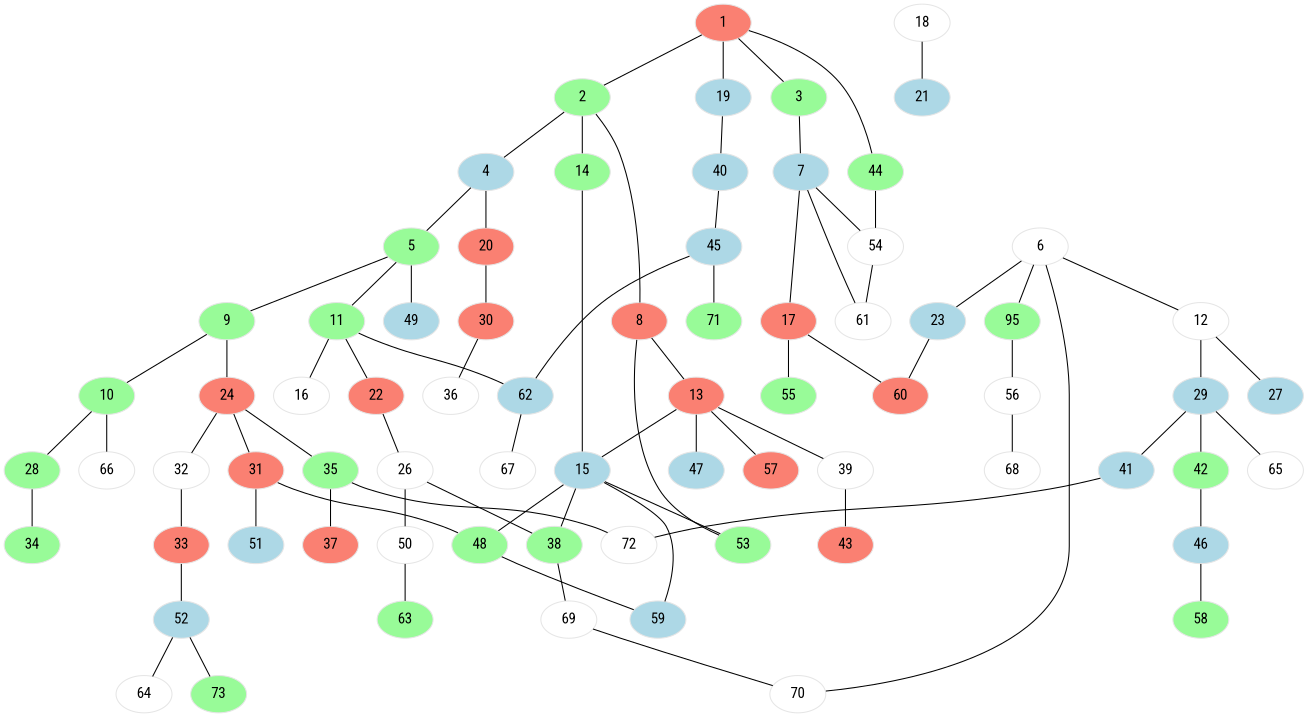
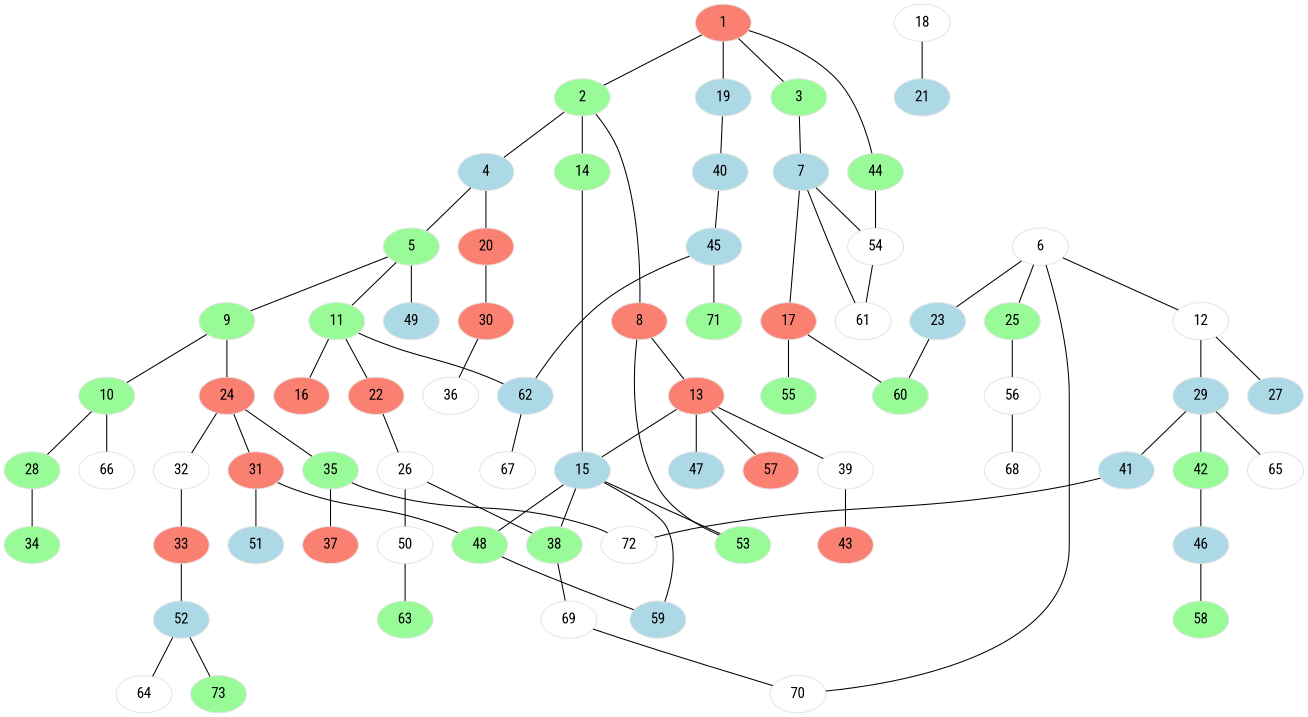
(1012, 321) -> (1012, 321)
(302, 396) -> (302, 396)
(900, 396) -> (900, 396)
